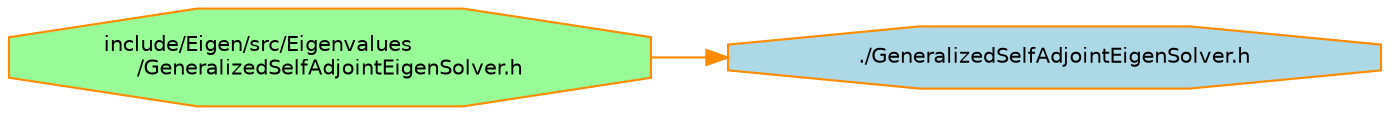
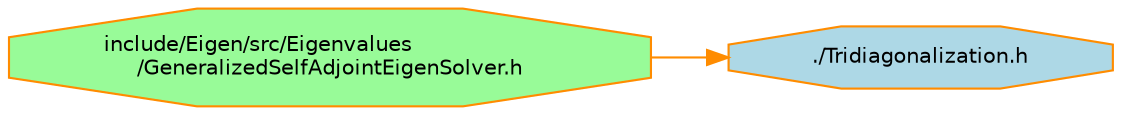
(1055, 57) -> (921, 57)
